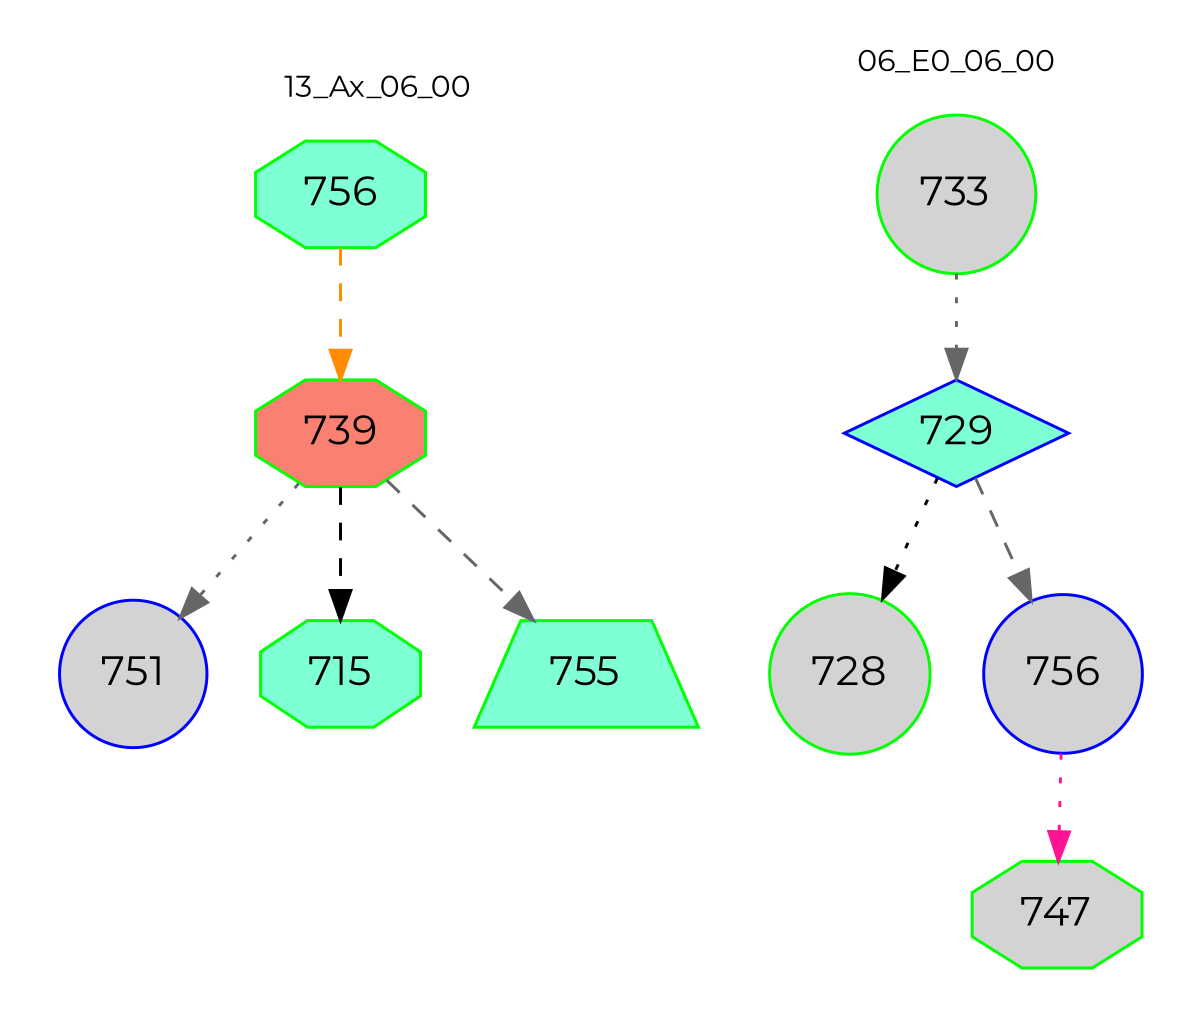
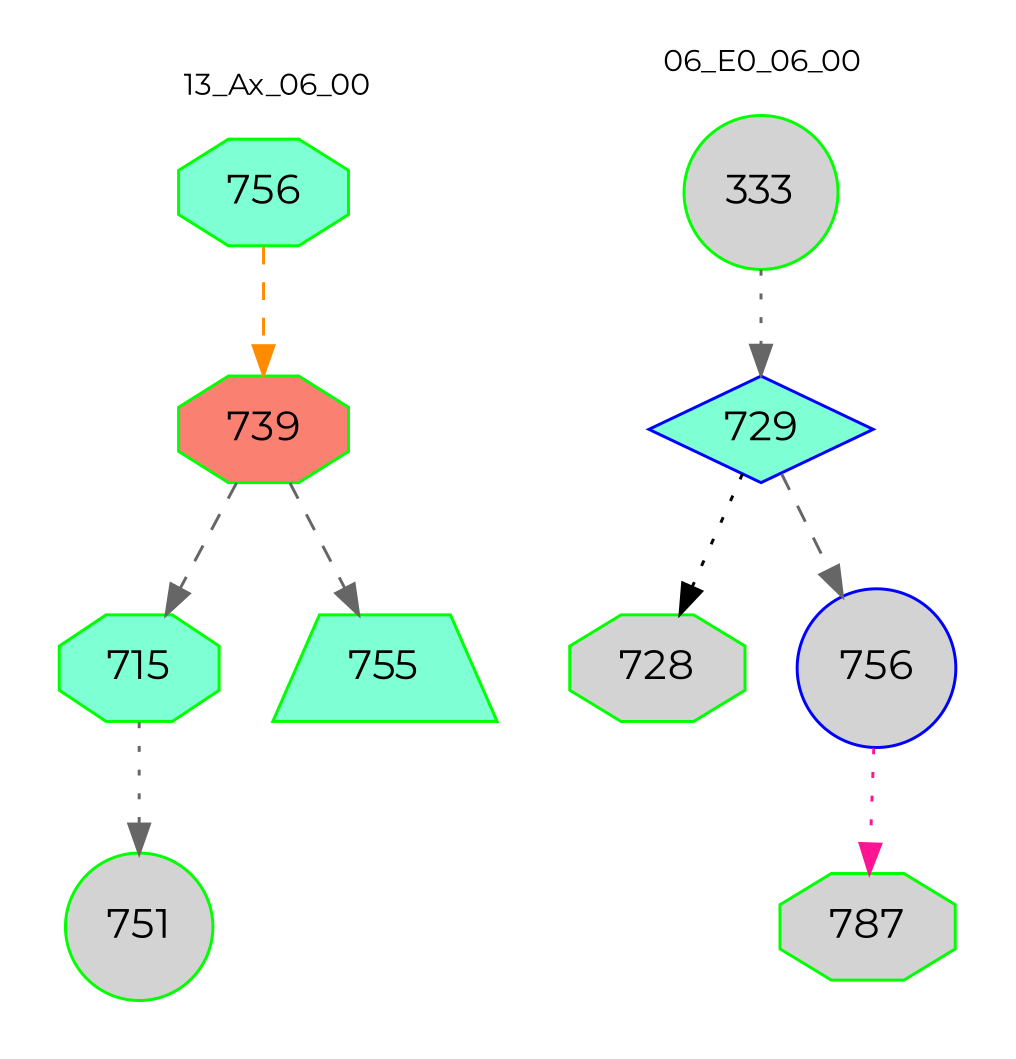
(956, 194) -> (761, 192)
(250, 539) -> (139, 773)
(341, 539) -> (208, 536)
(133, 674) -> (139, 927)
(850, 674) -> (657, 668)
(1057, 915) -> (868, 927)
